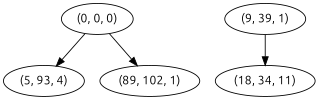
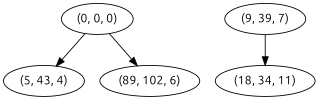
(265, 19) -> (265, 19)
(44, 81) -> (44, 81)
(150, 81) -> (150, 81)
